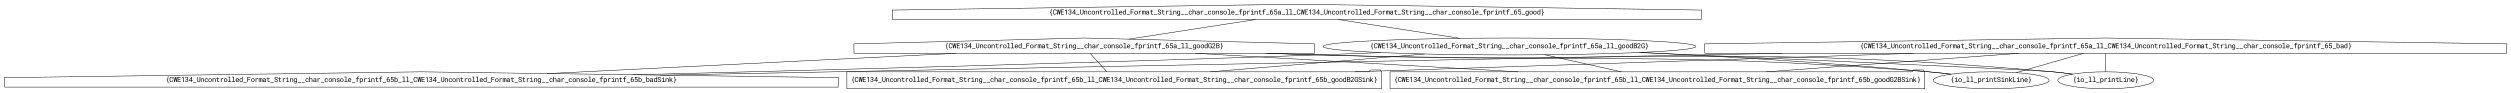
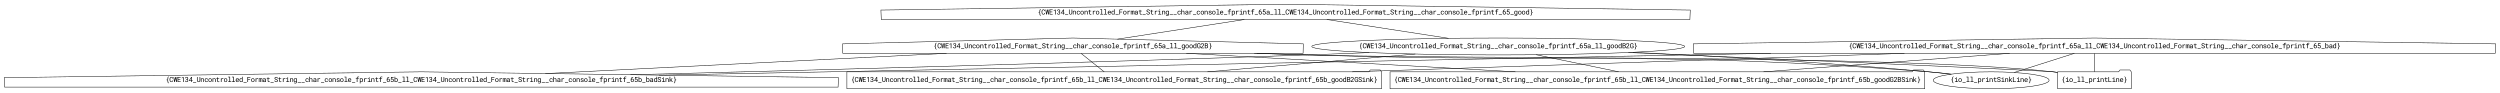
(2106, 80) -> (2094, 80)
